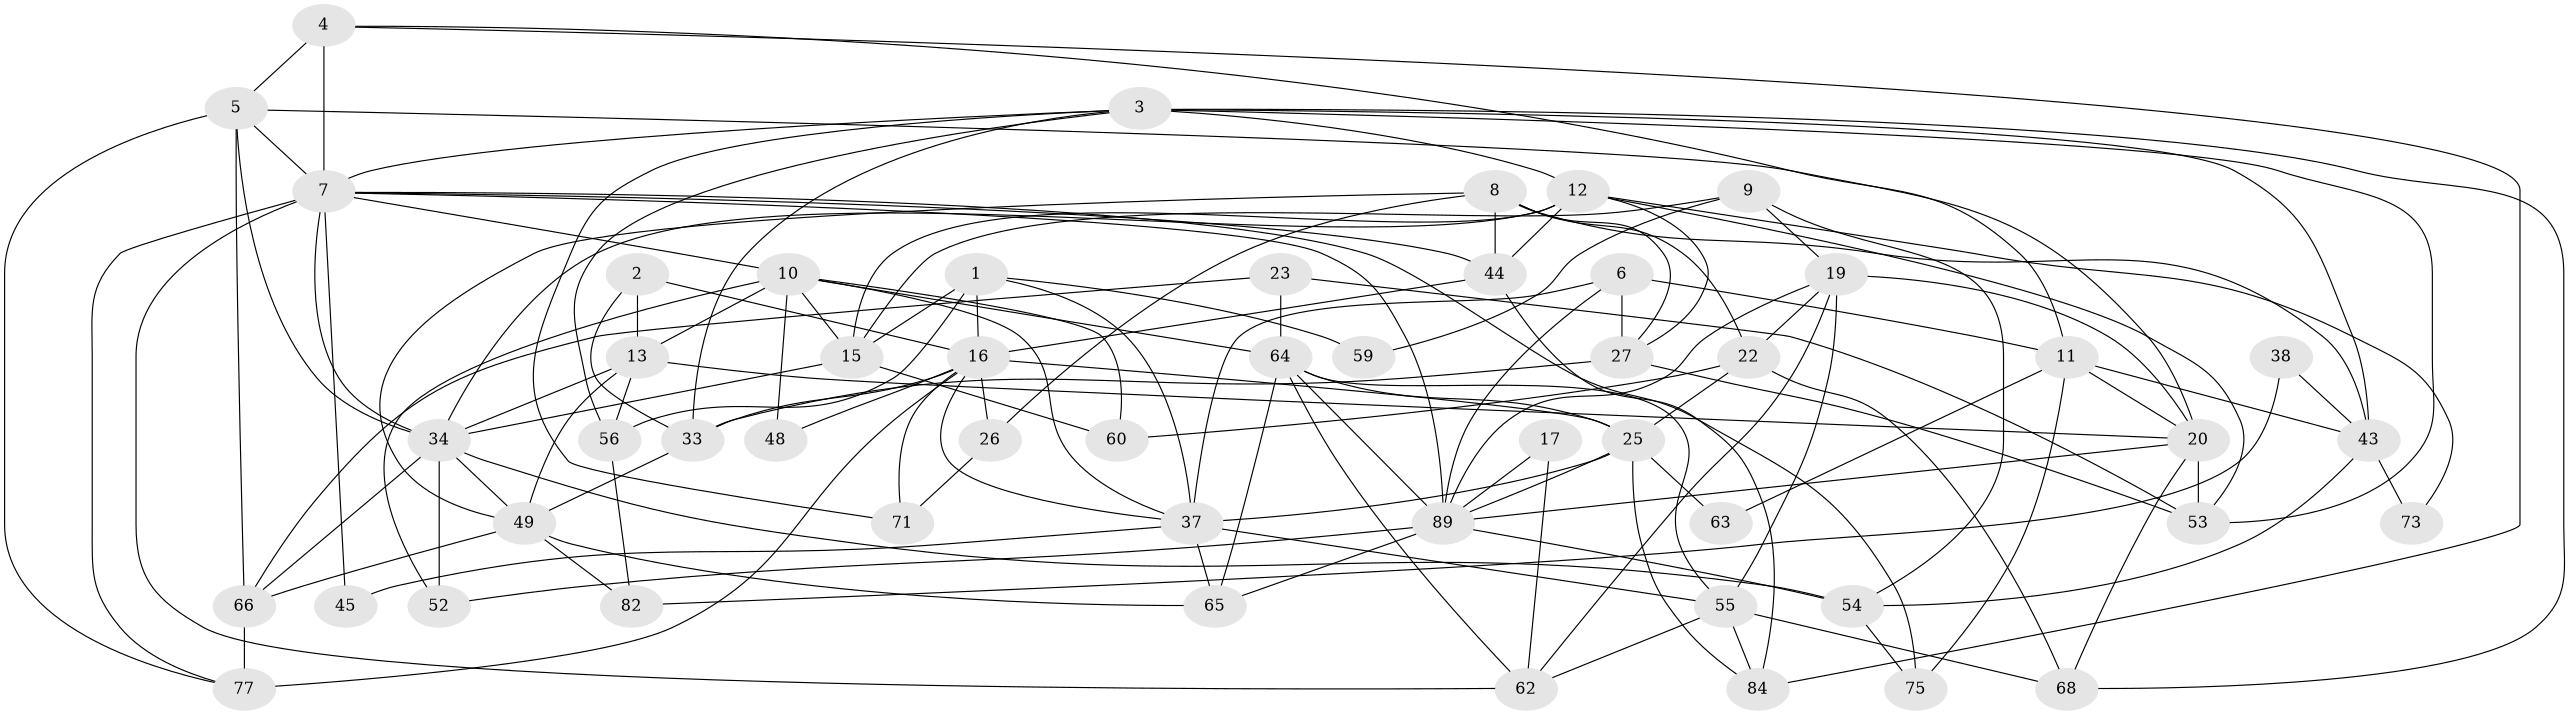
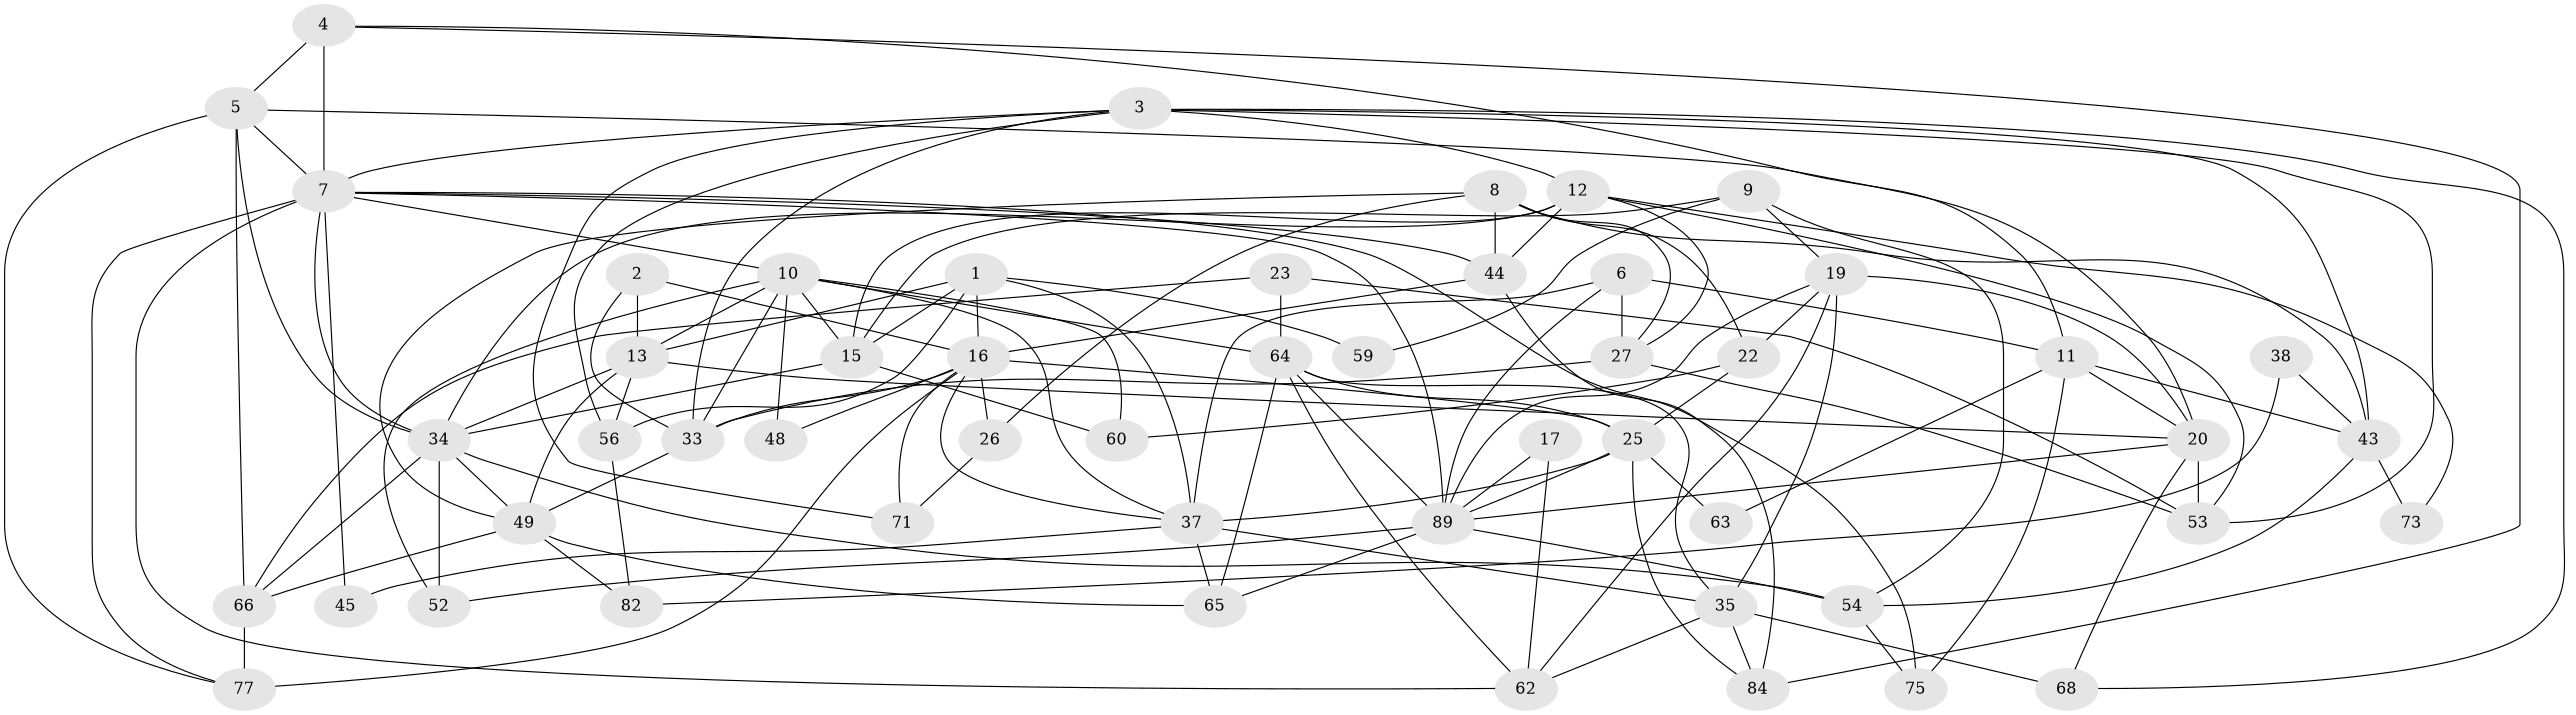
none -> (870, 301)
none -> (741, 357)
(1950, 483) -> none
(1726, 606) -> (1726, 606)
